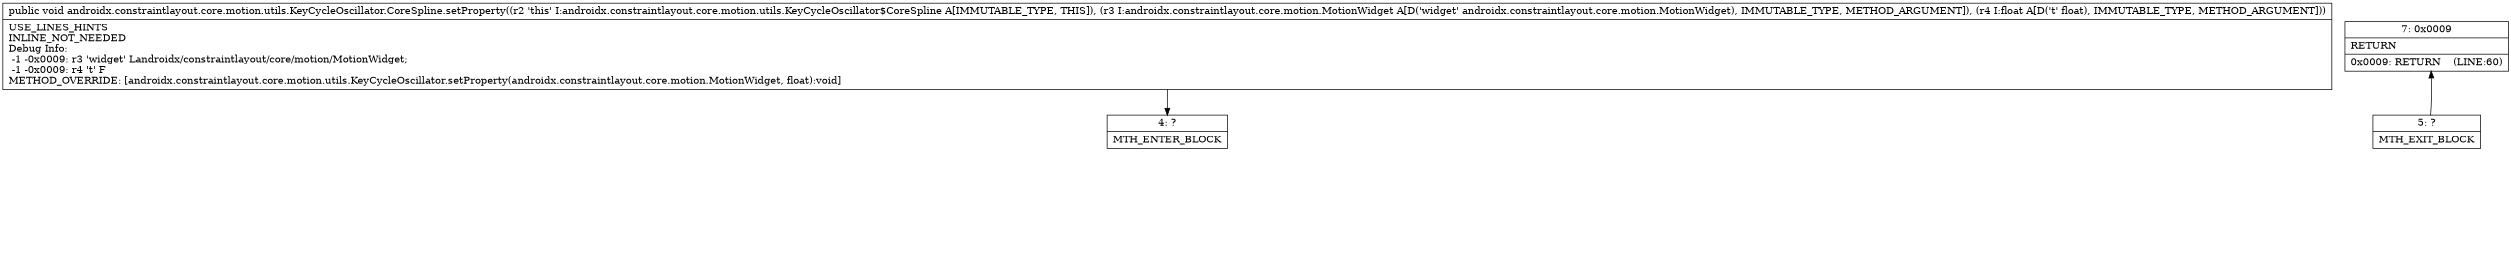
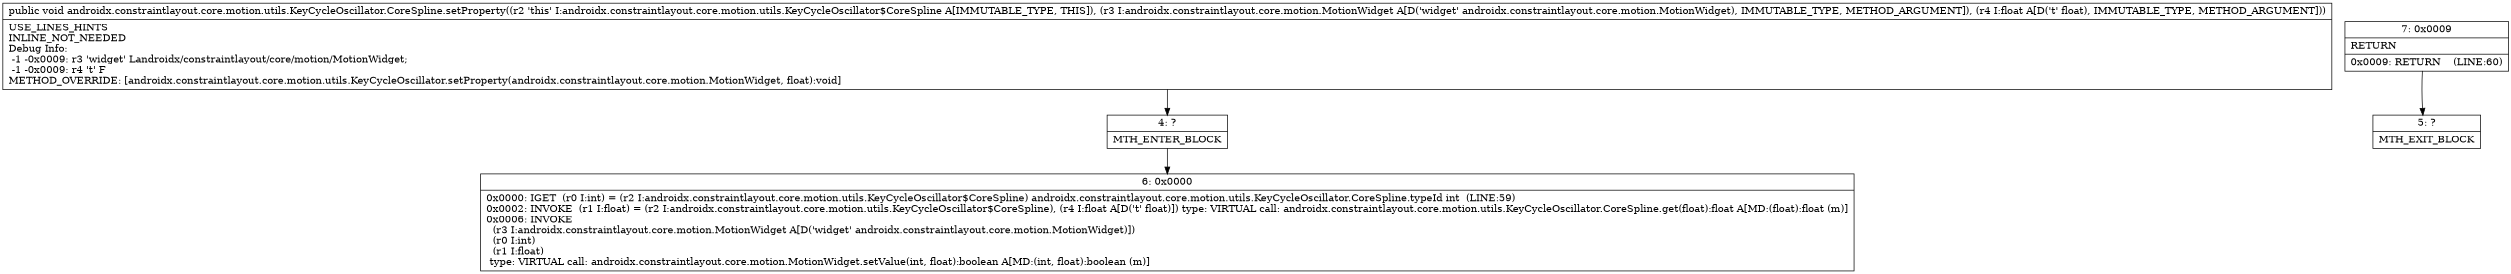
(2431, 97) -> (2422, 90)
none -> (1167, 222)
